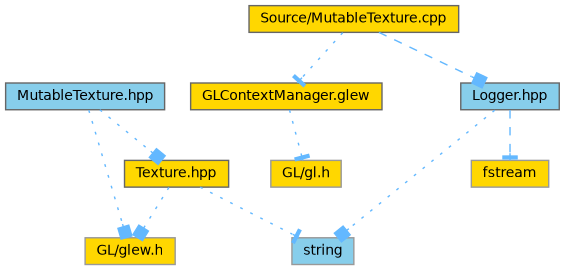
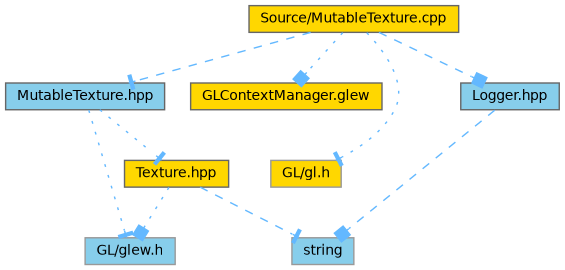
(322, 55) -> (322, 55)
none -> (223, 57)
(125, 130) -> (125, 130)
(295, 132) -> (397, 102)
(422, 169) -> (422, 169)
(107, 170) -> (107, 170)
(510, 174) -> none
(246, 211) -> (246, 211)
(130, 251) -> (130, 251)
